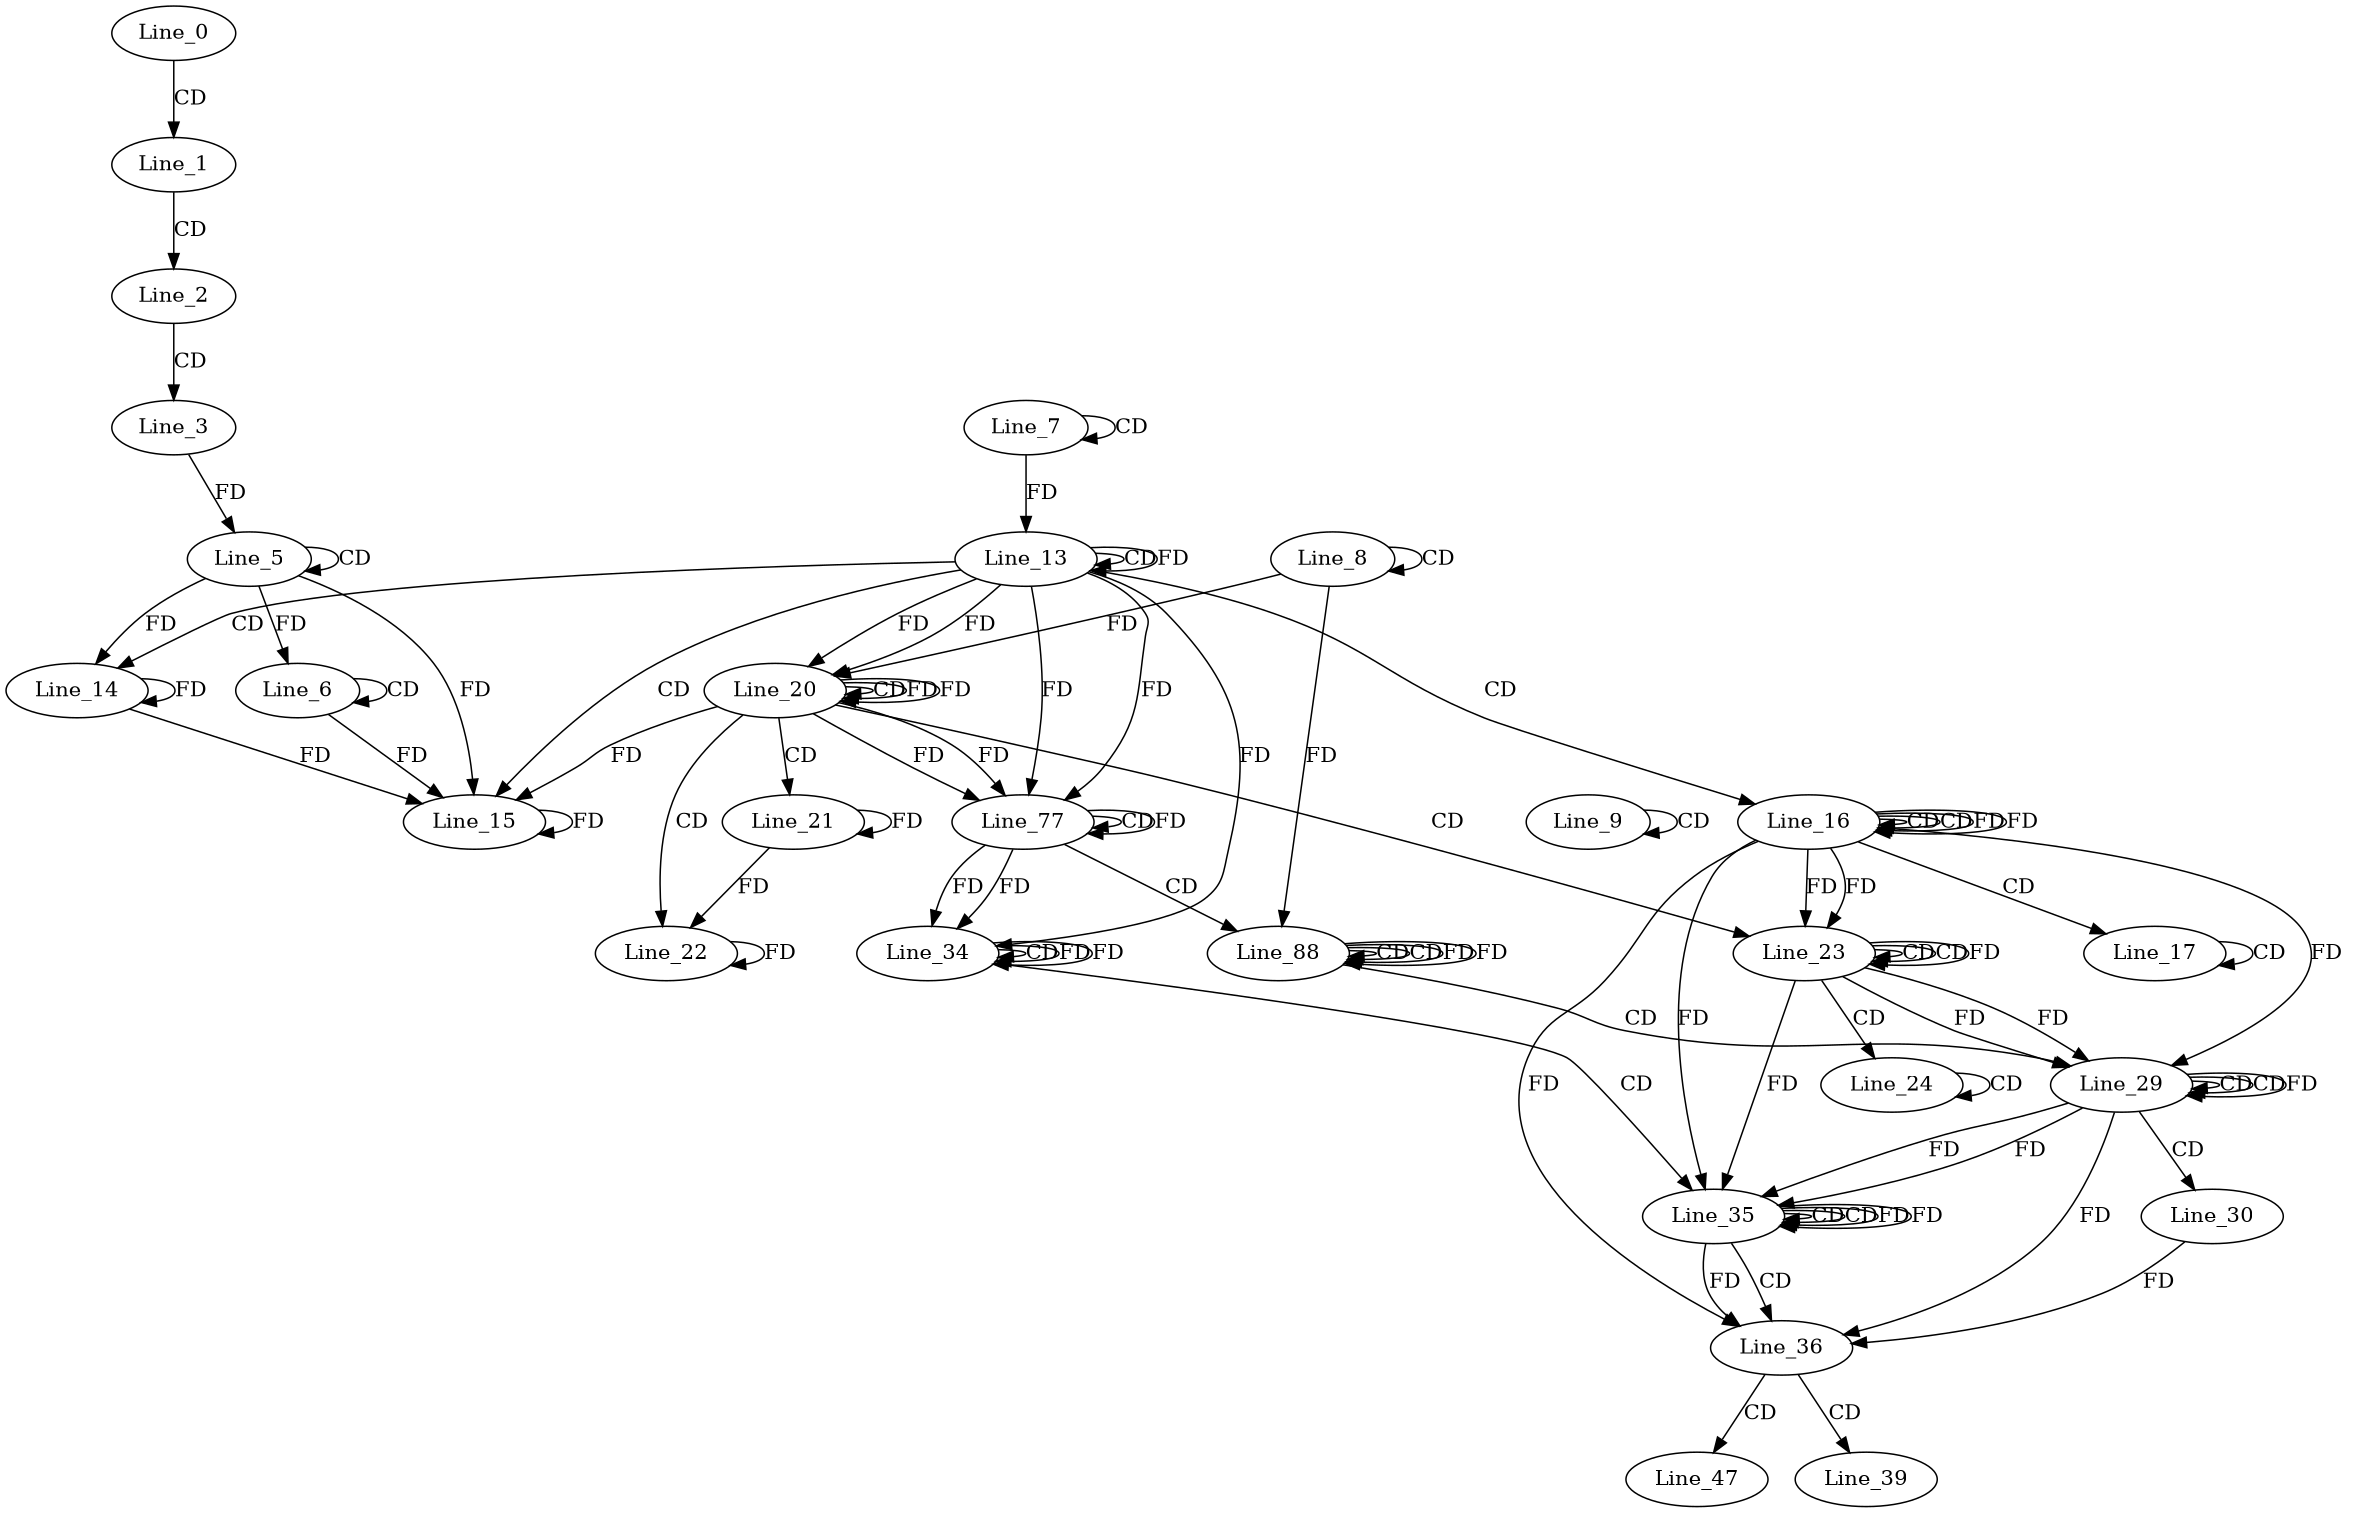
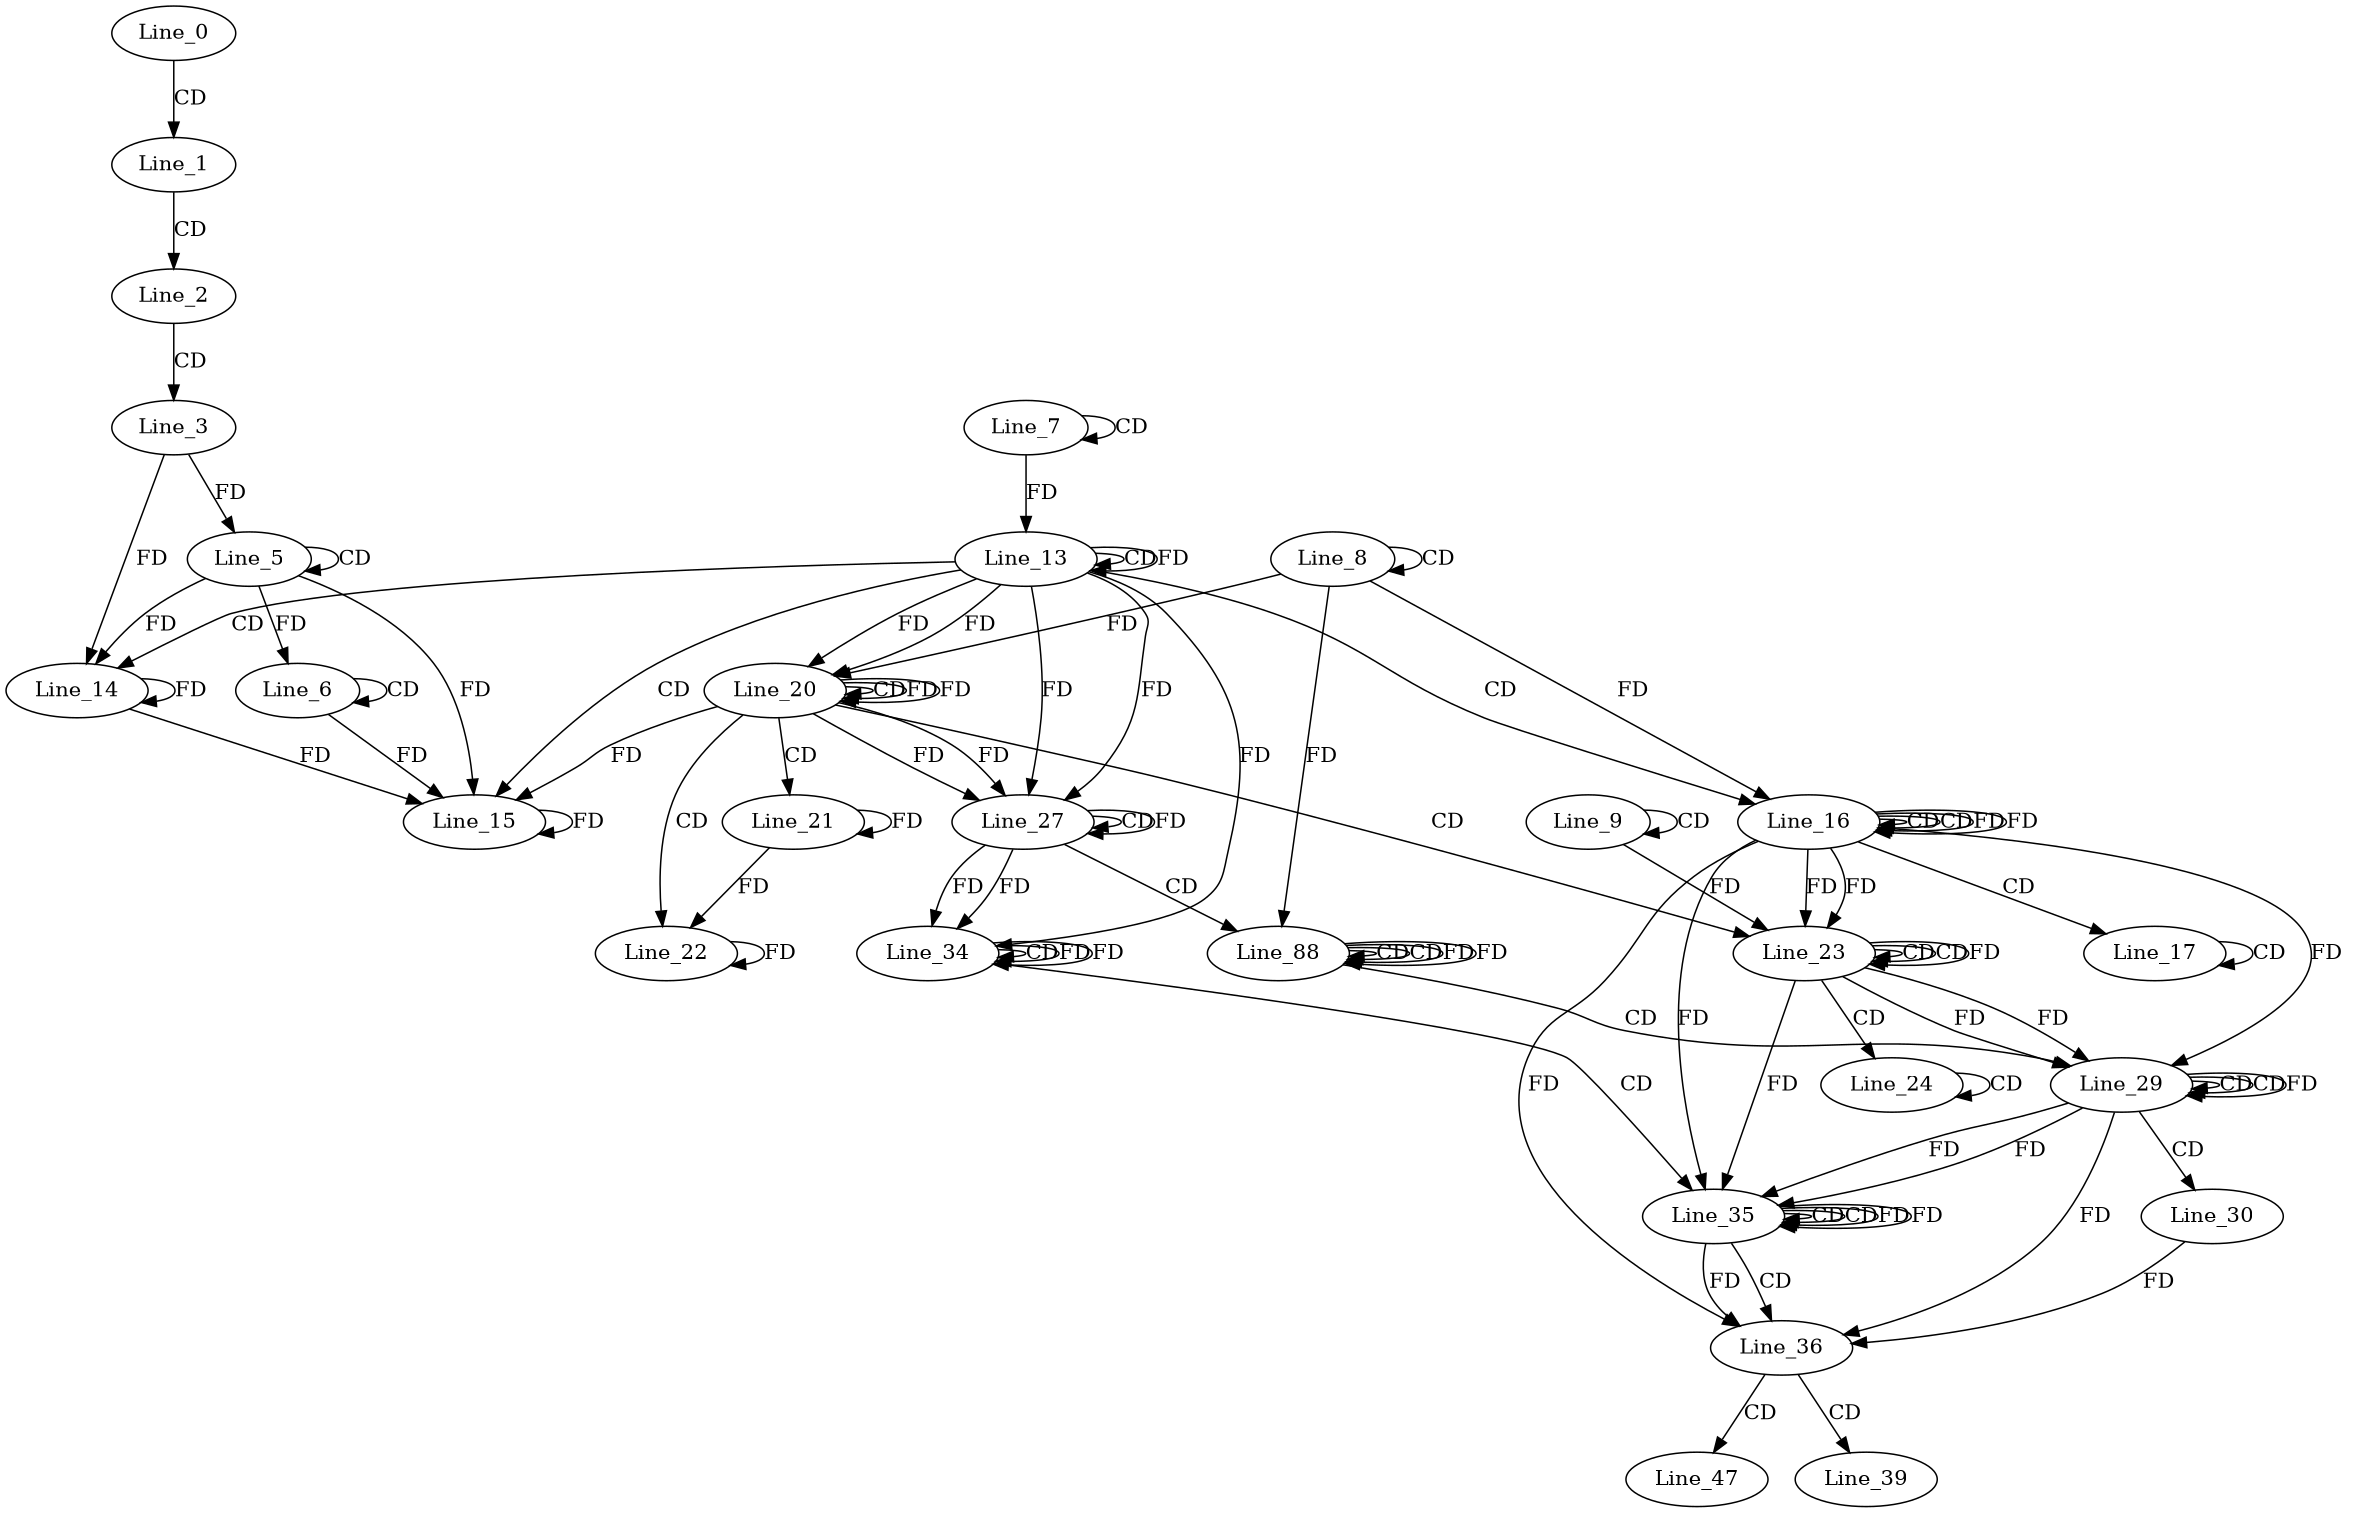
none -> (128, 552)
none -> (1563, 686)
(1023, 822) -> (1023, 822)
none -> (1695, 887)
